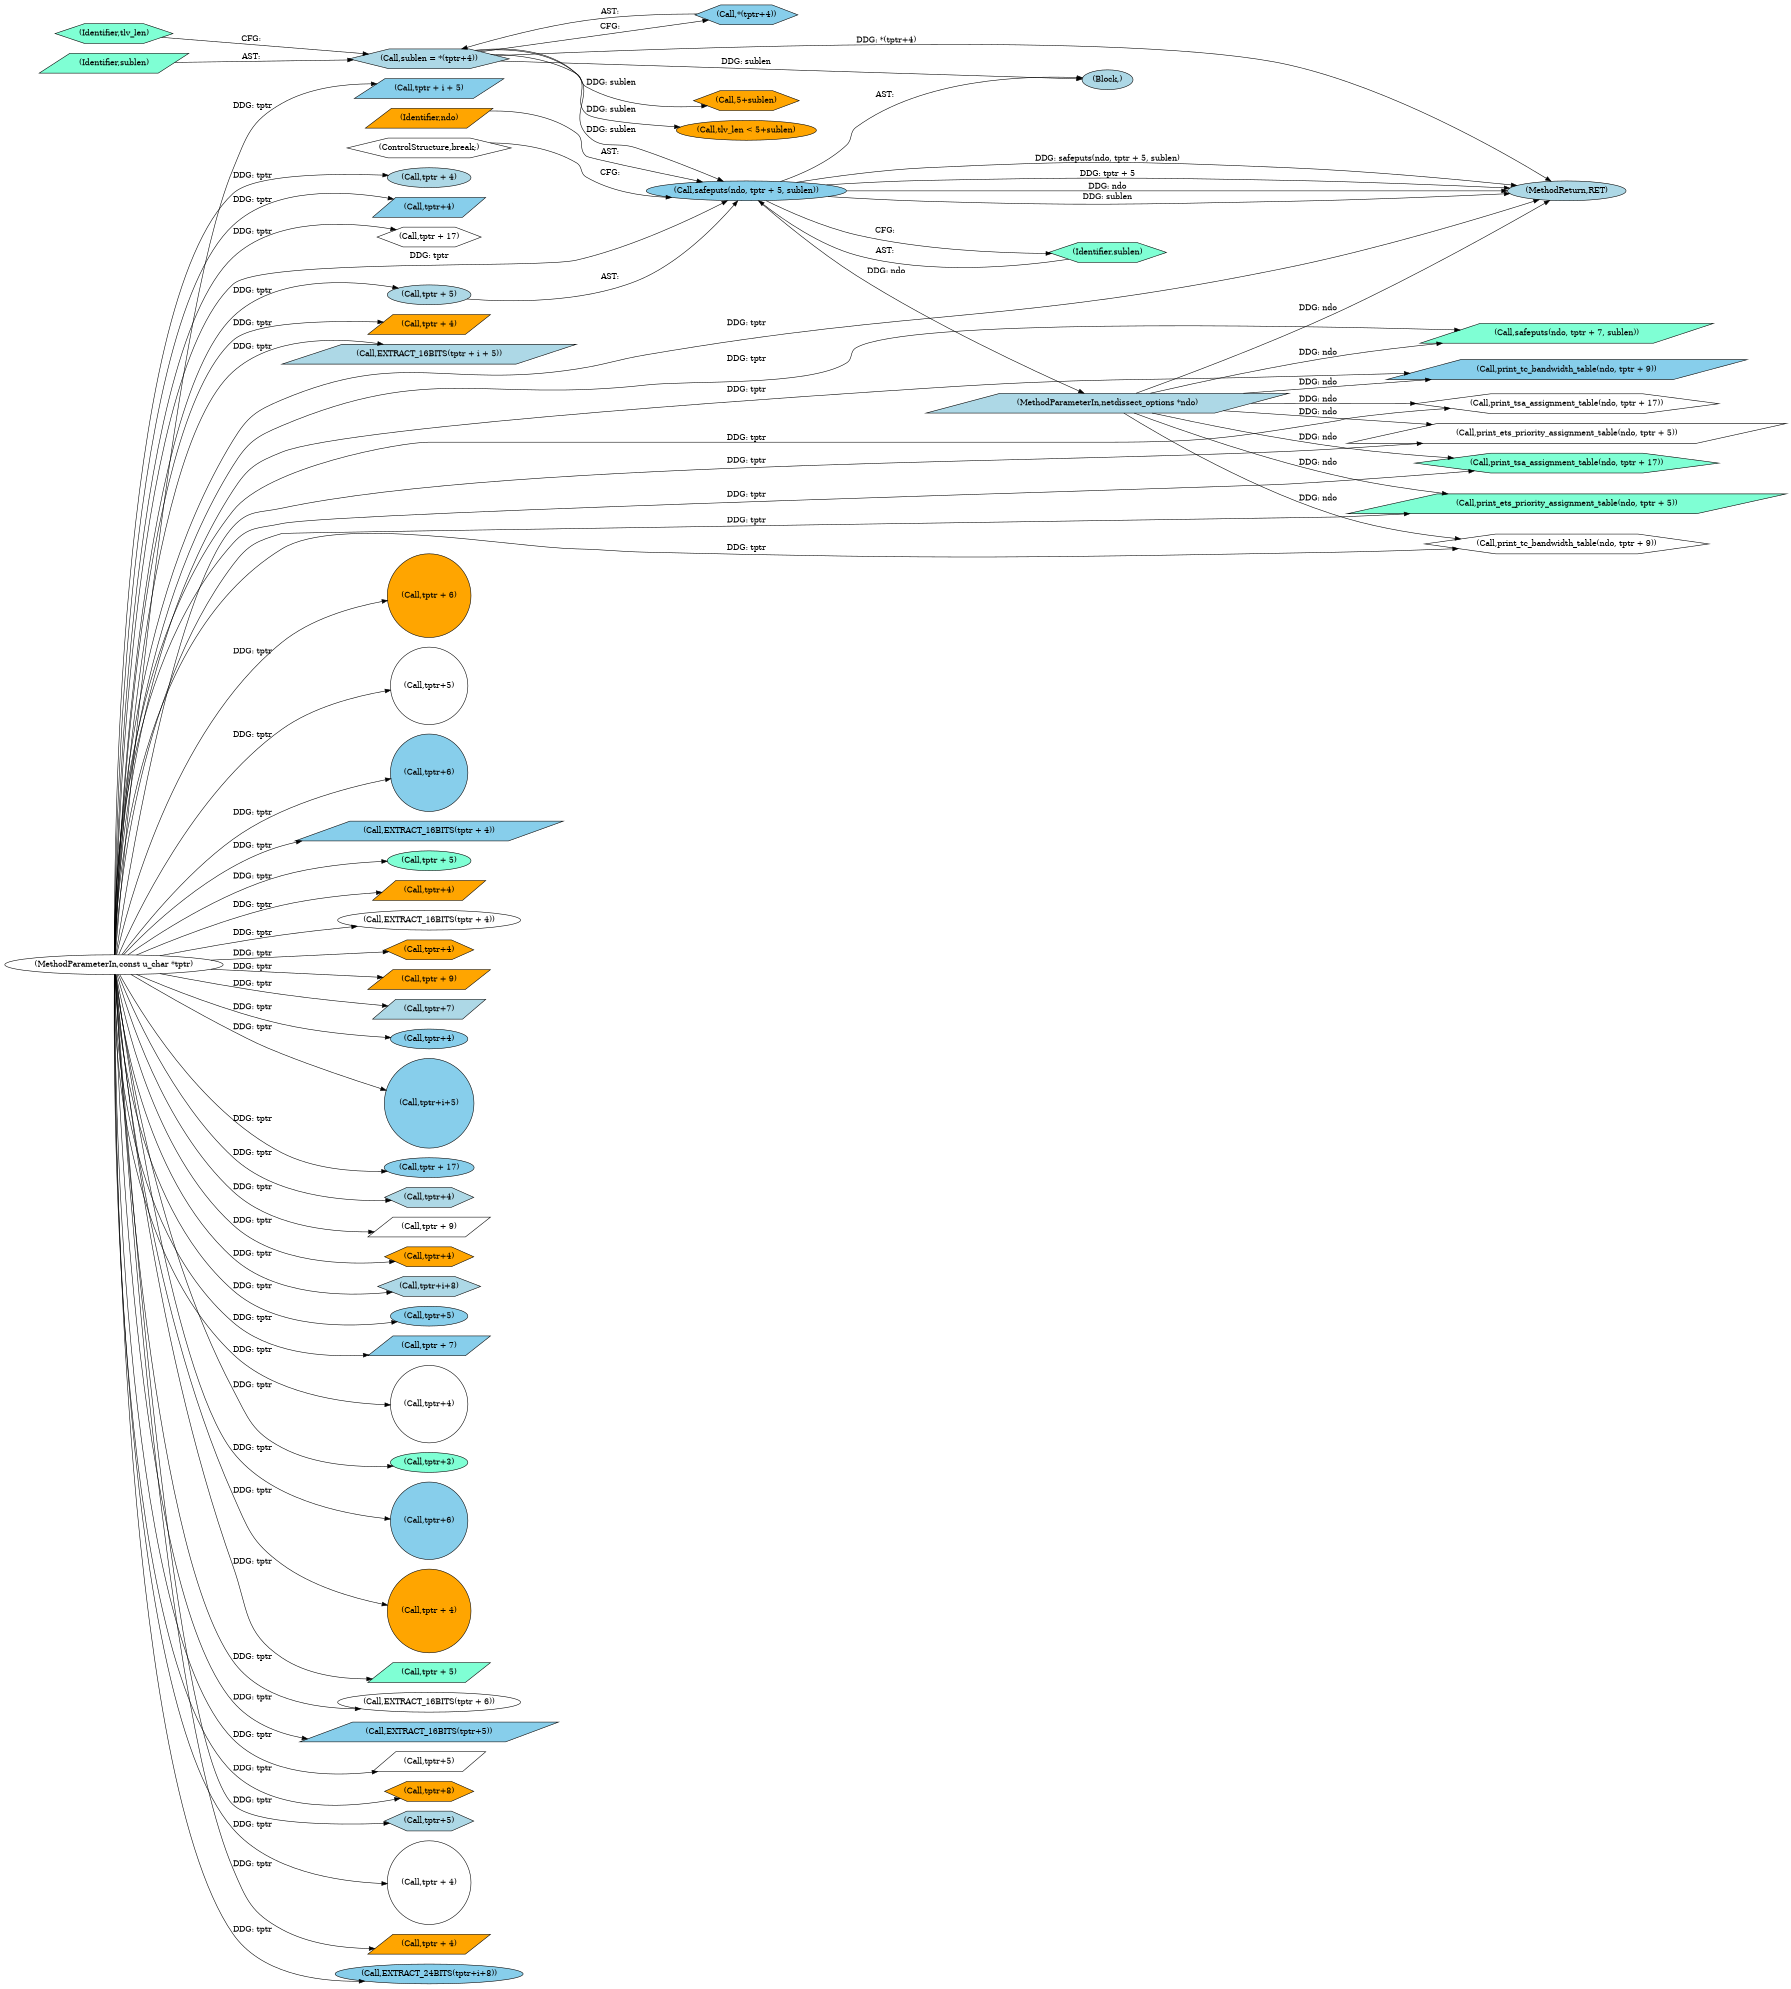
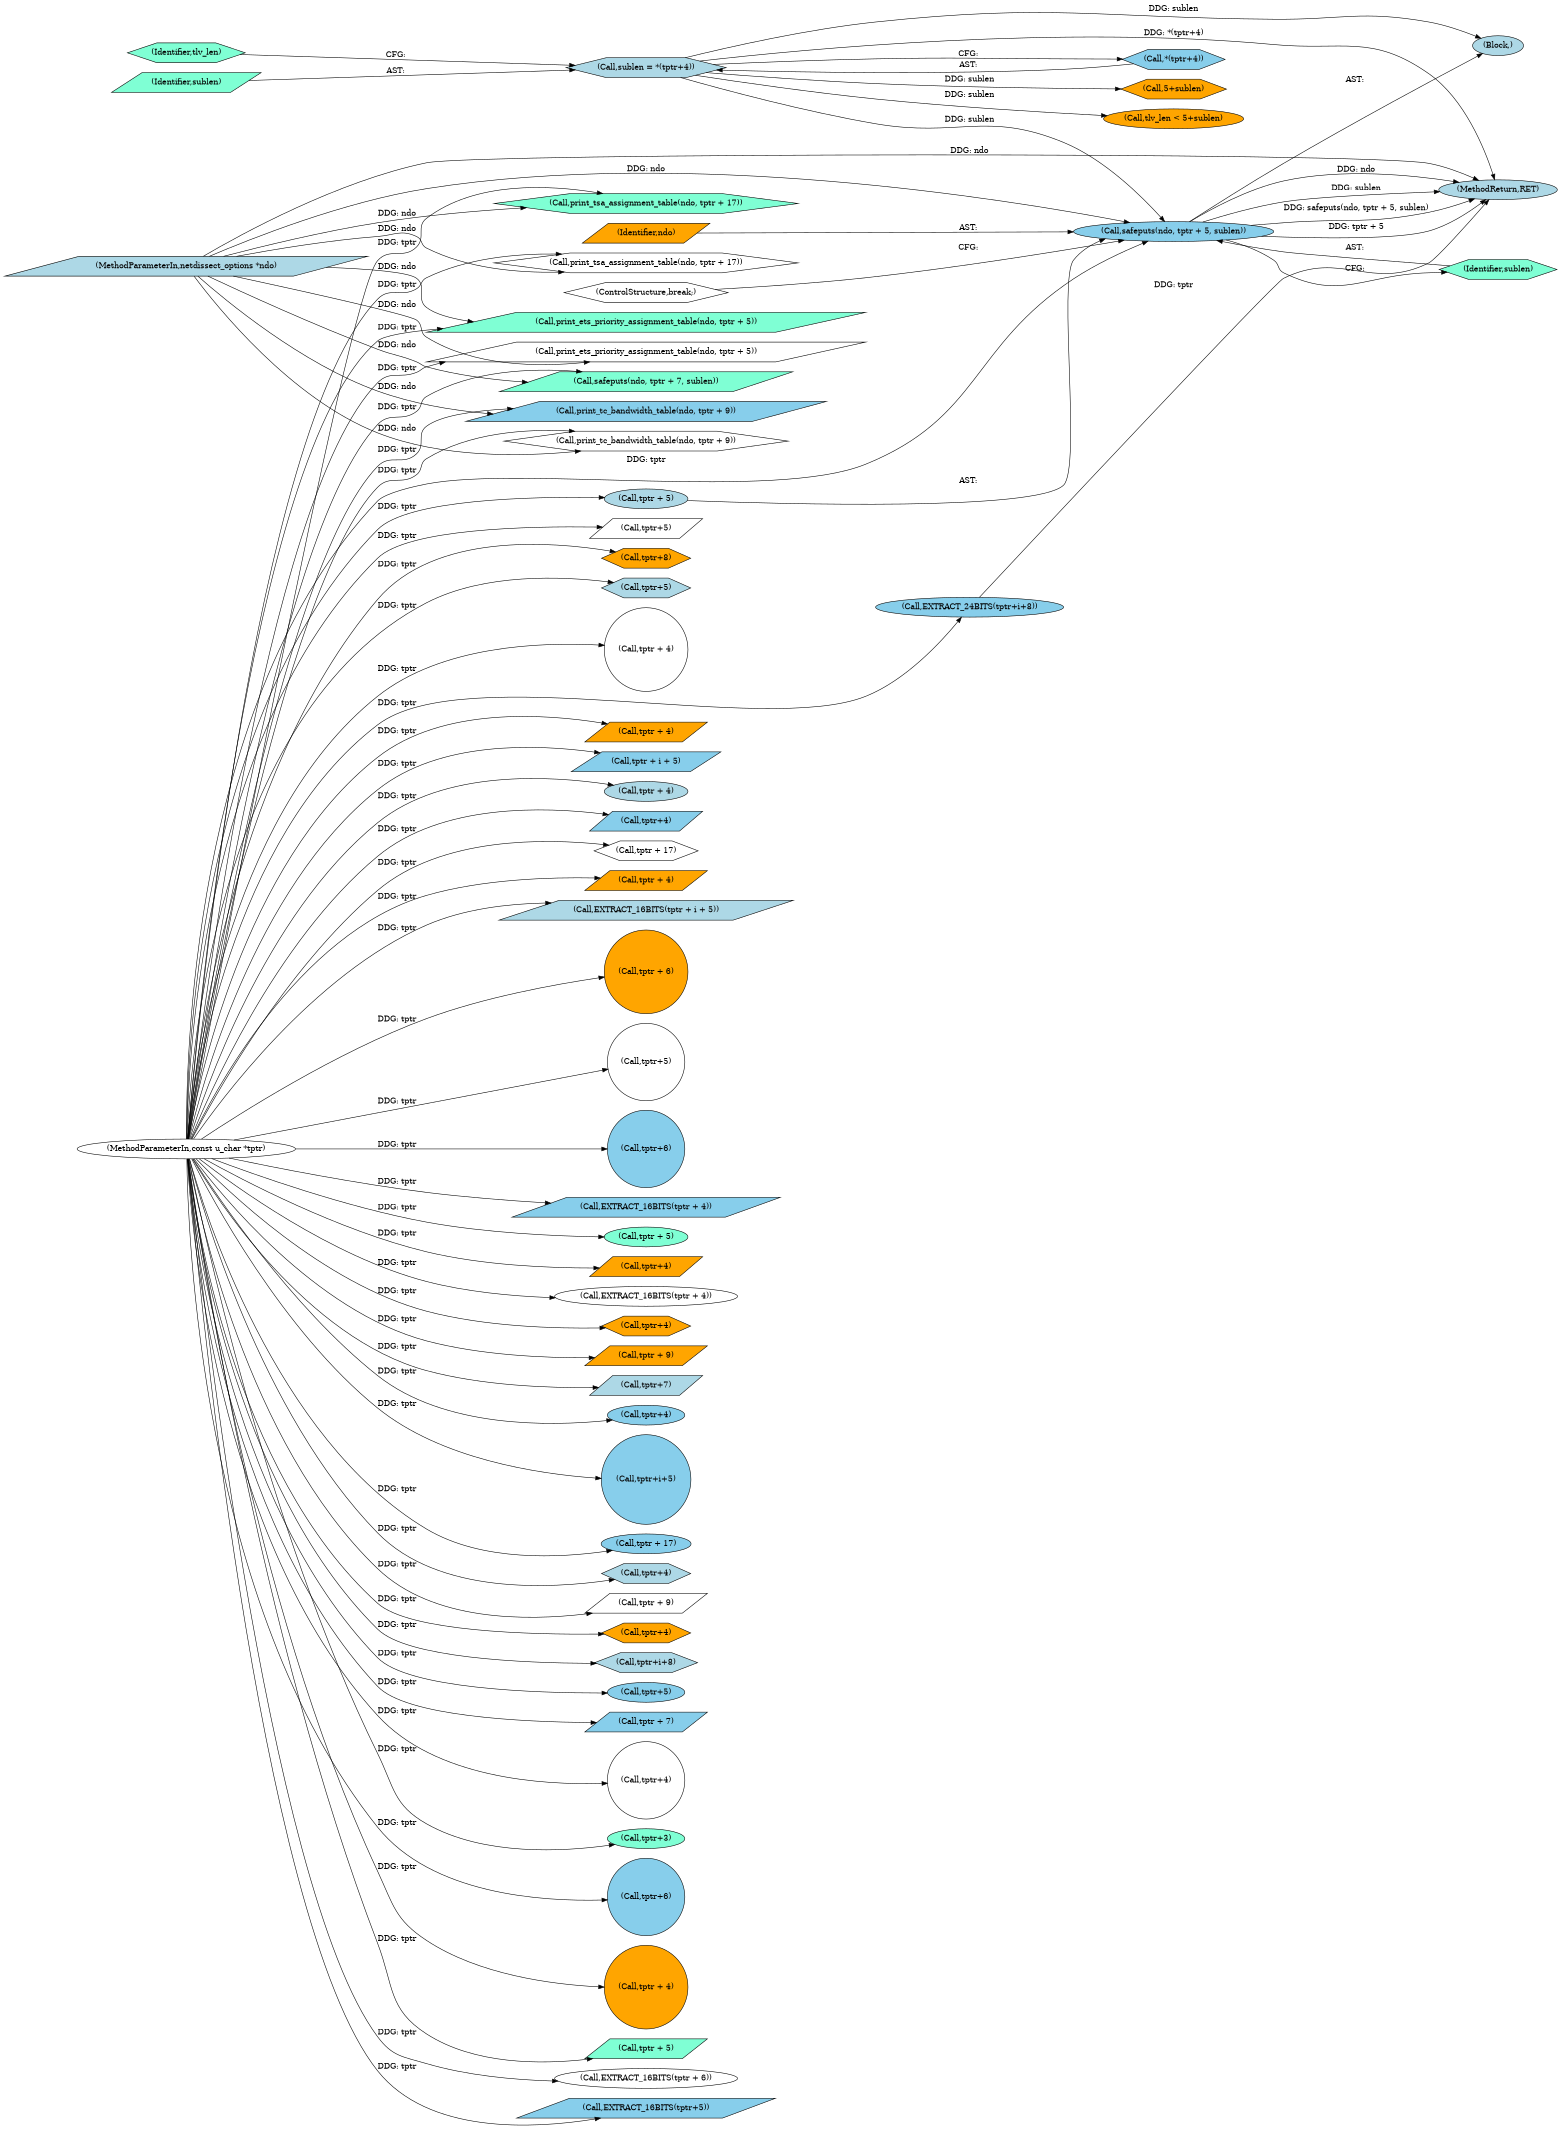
(911, 308) -> (662, 174)
(614, 361) -> (1210, 353)
